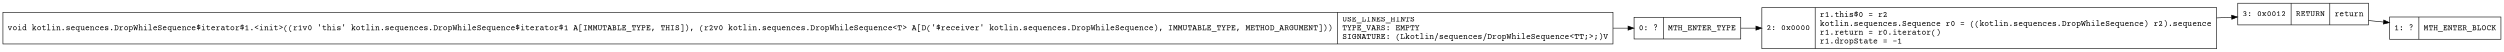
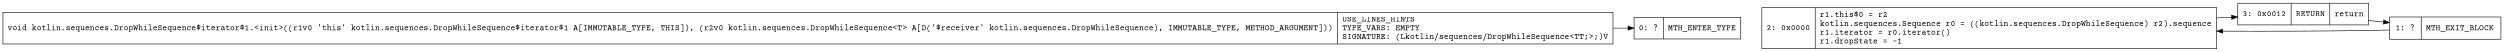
(1748, 28) -> (2306, 31)
(2460, 28) -> (2460, 28)
(1881, 32) -> (1885, 32)
